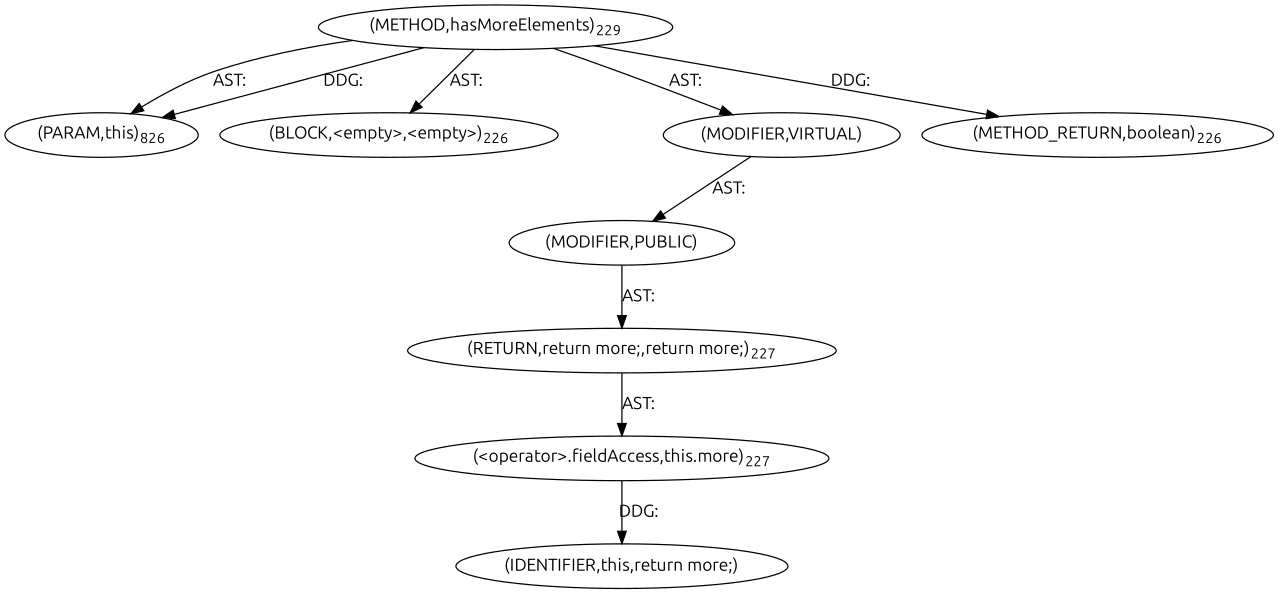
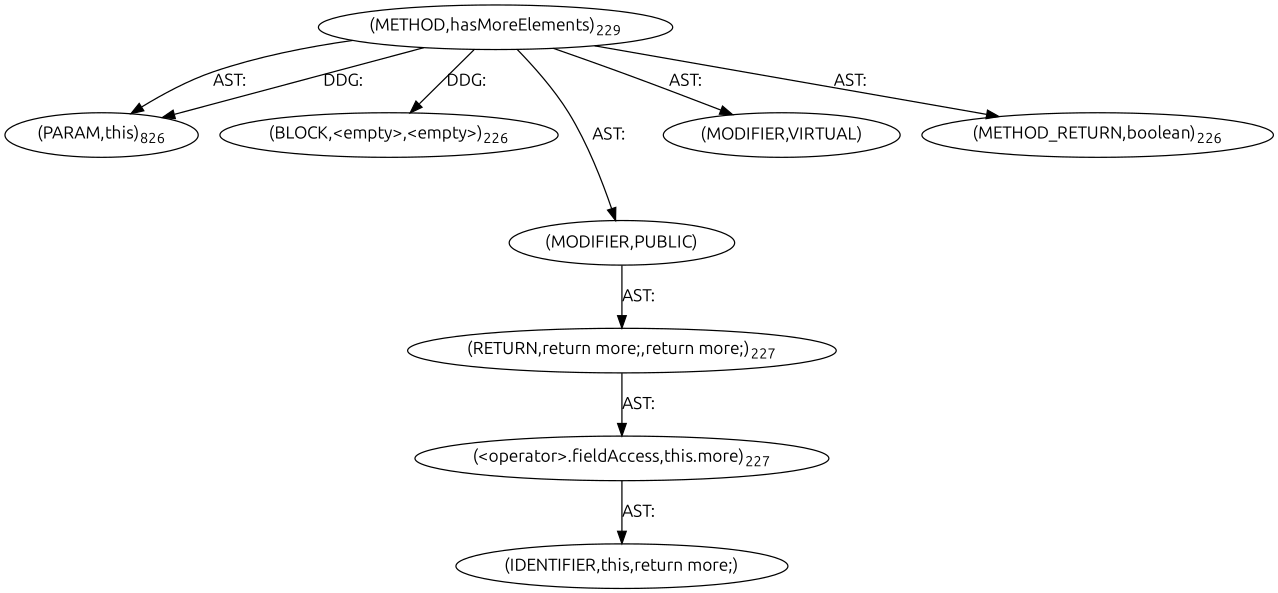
(469, 81) -> (469, 81)
(853, 81) -> (853, 81)
(707, 186) -> (575, 123)
(641, 512) -> (641, 512)
